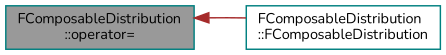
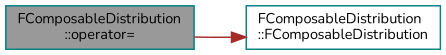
(228, 18) -> (213, 37)
